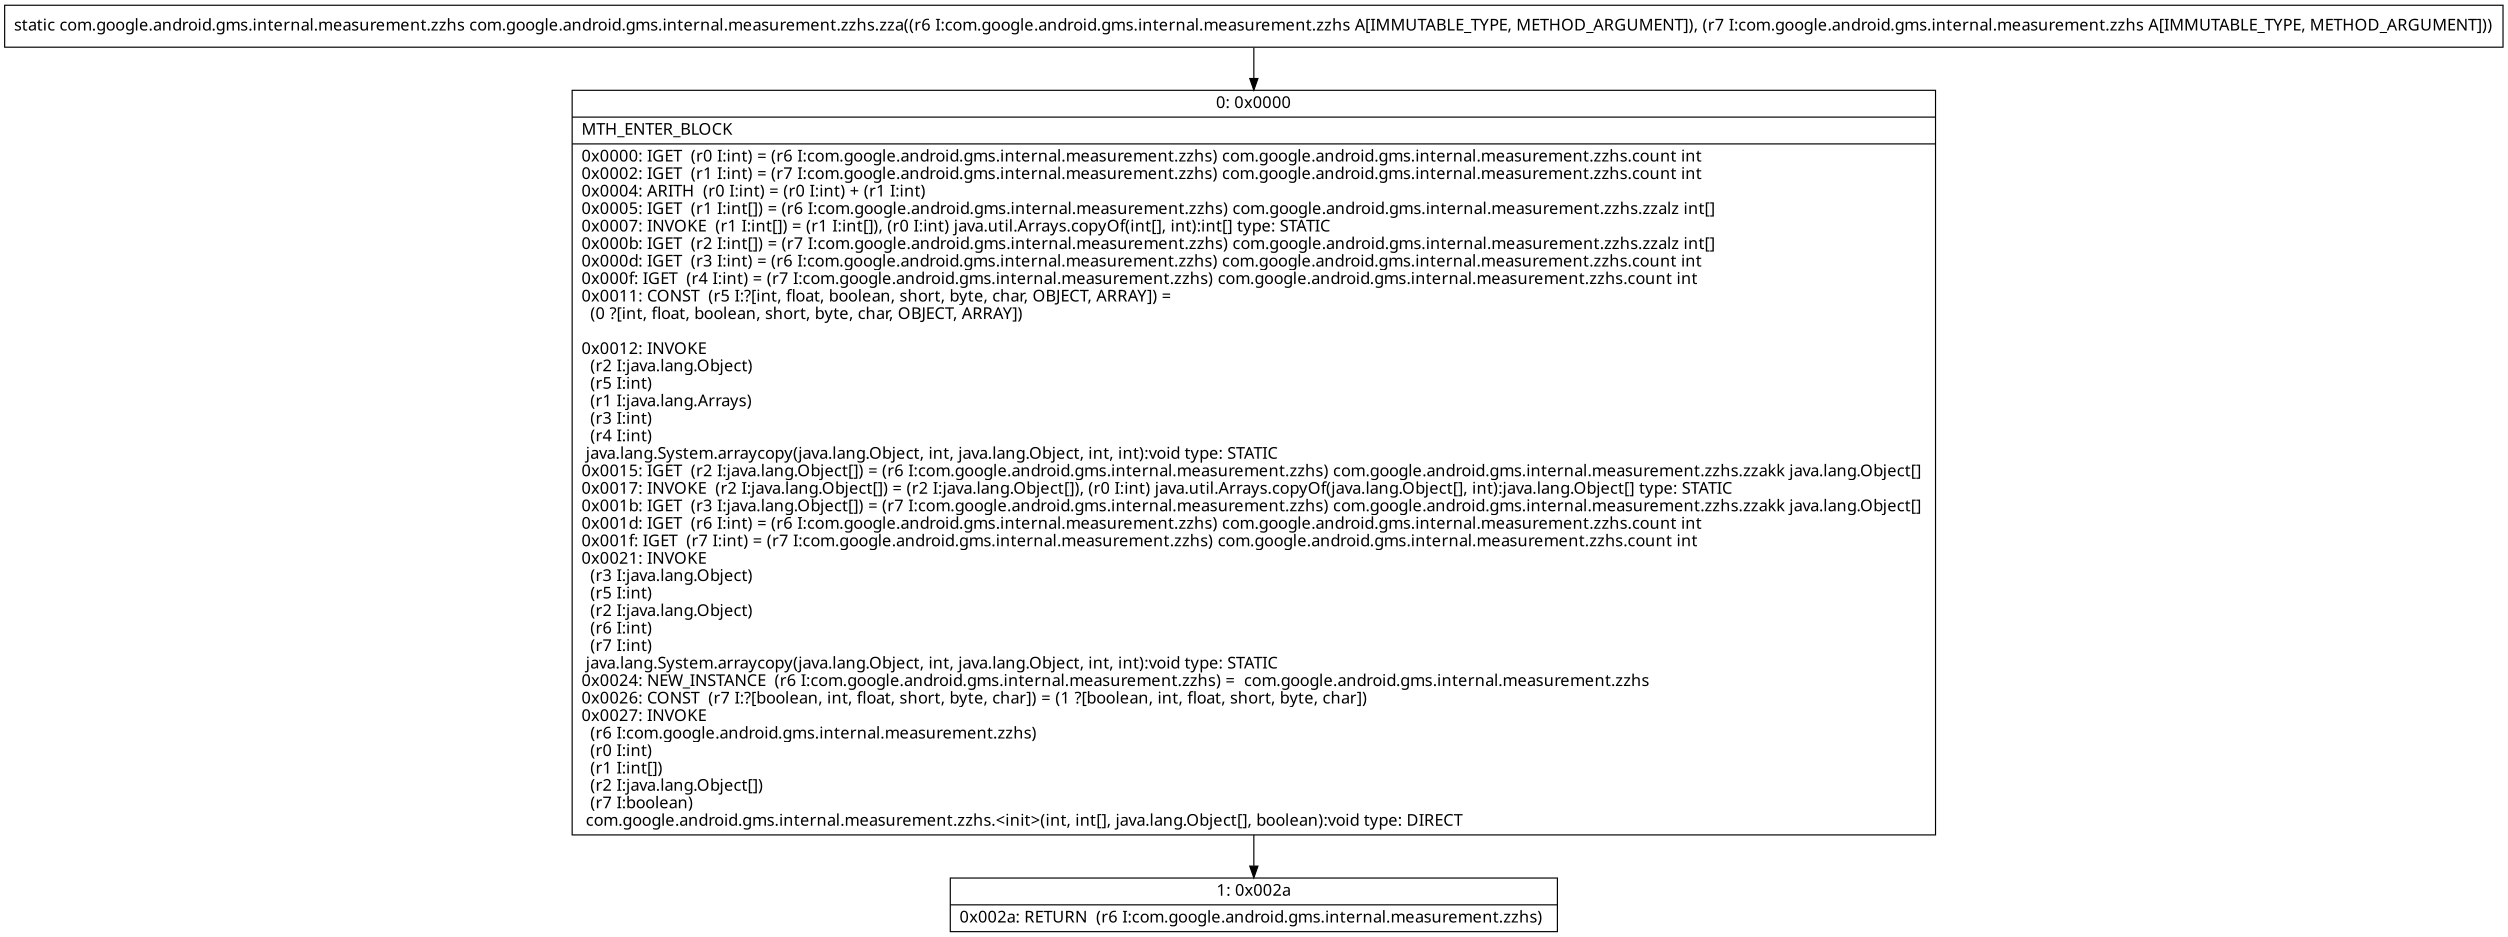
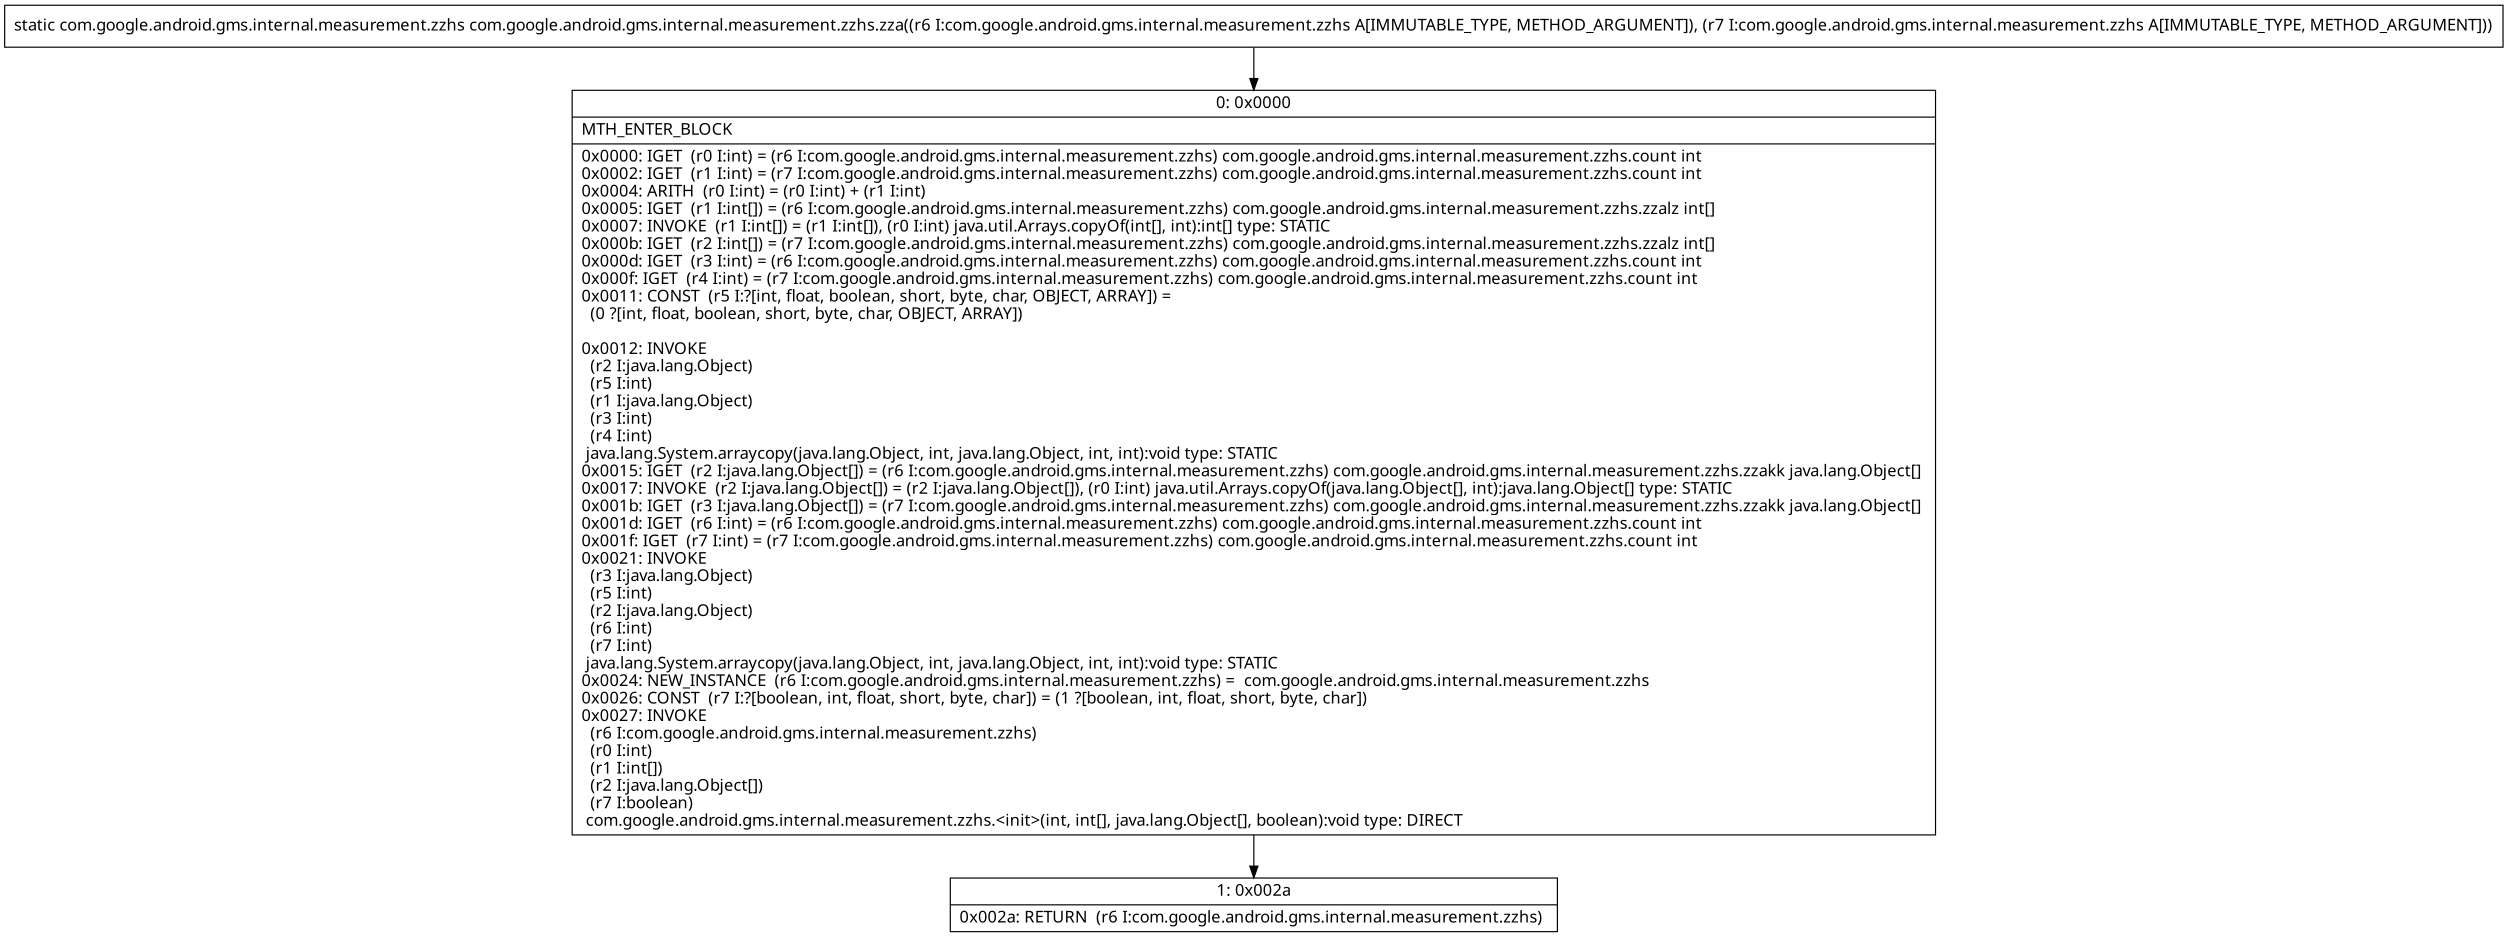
(667, 401) -> (668, 401)
